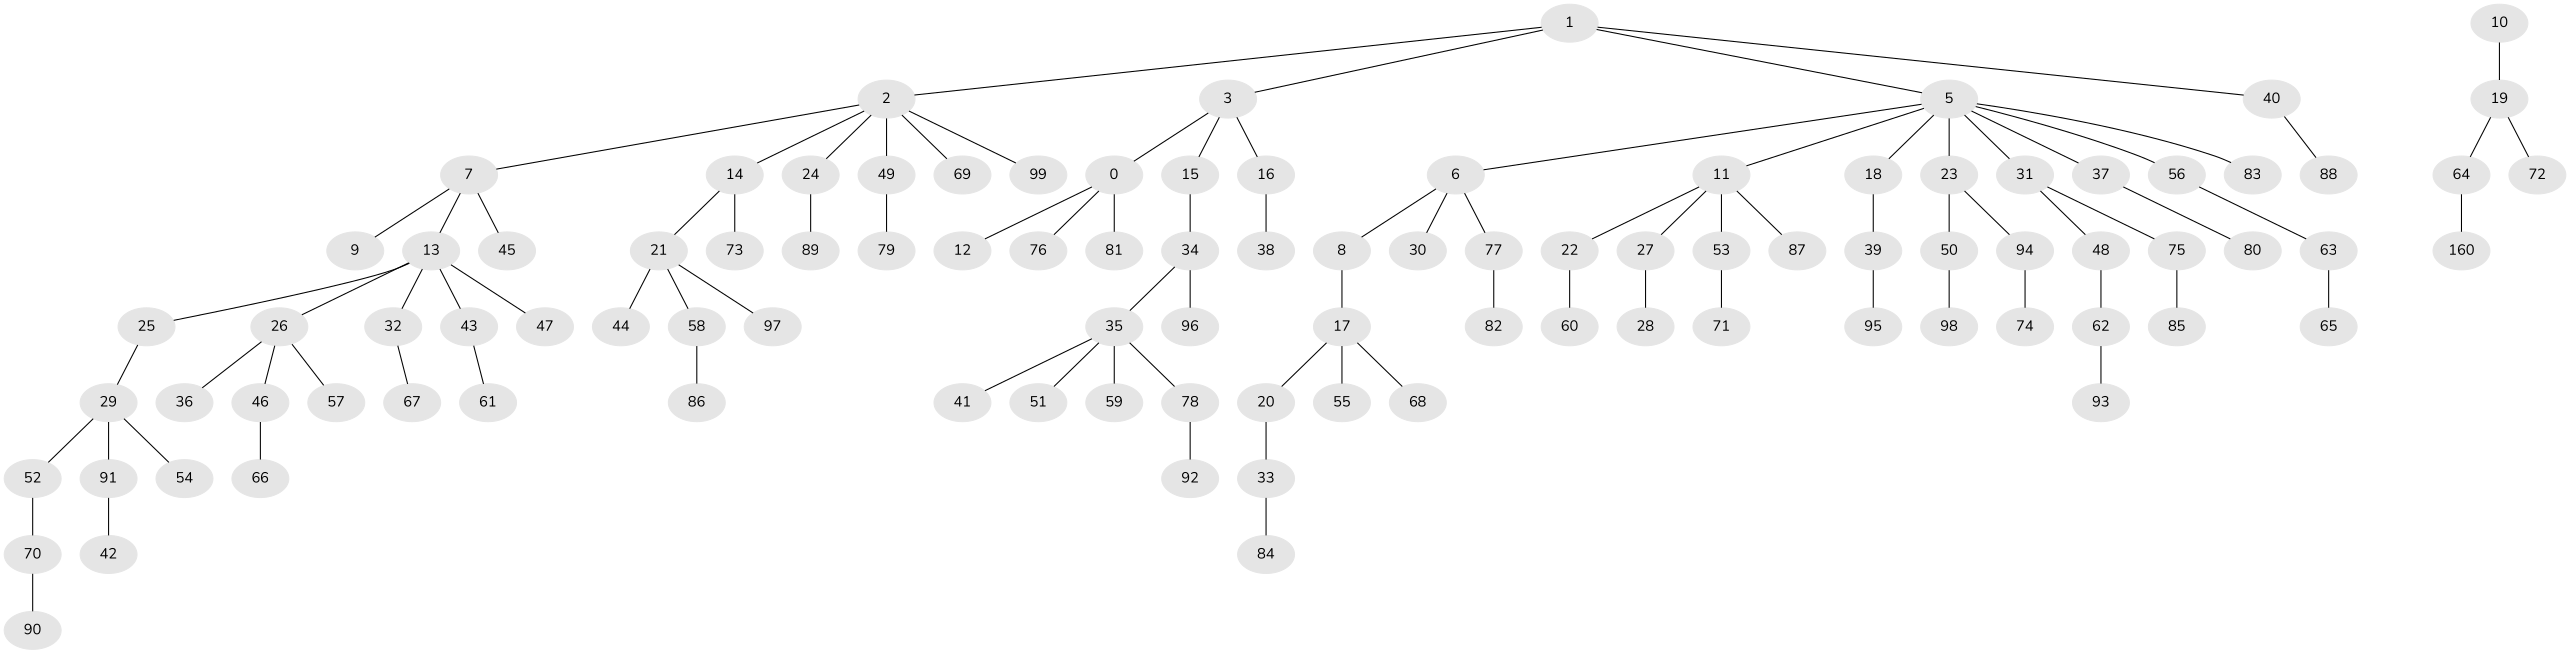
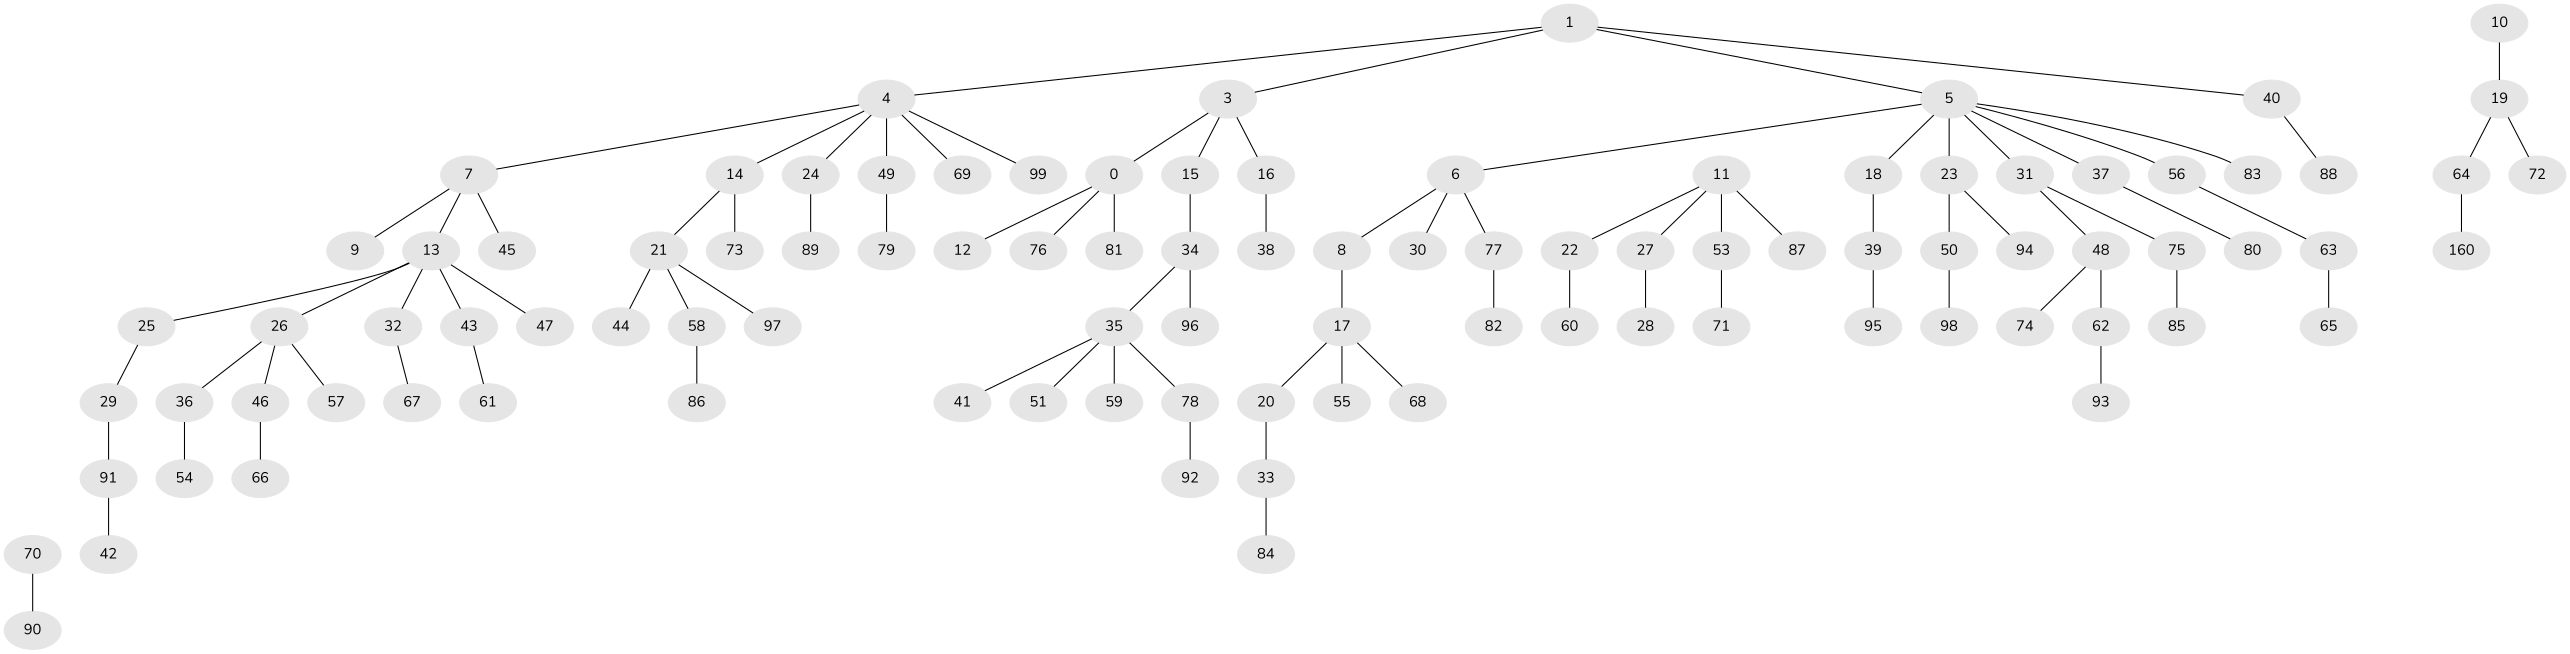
(887, 99) -> (887, 99)
(1835, 137) -> none
(2025, 289) -> (2063, 289)
(146, 441) -> (184, 441)
(33, 479) -> none
